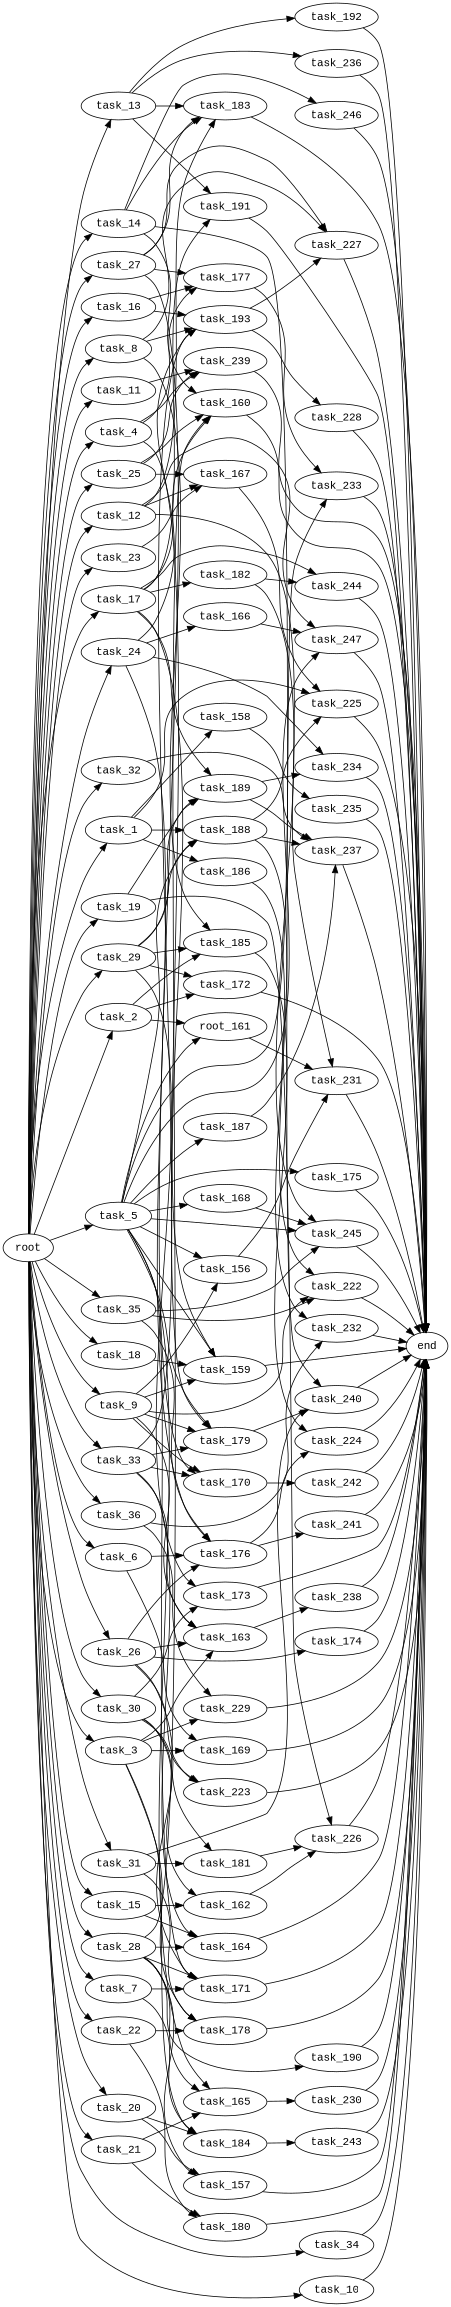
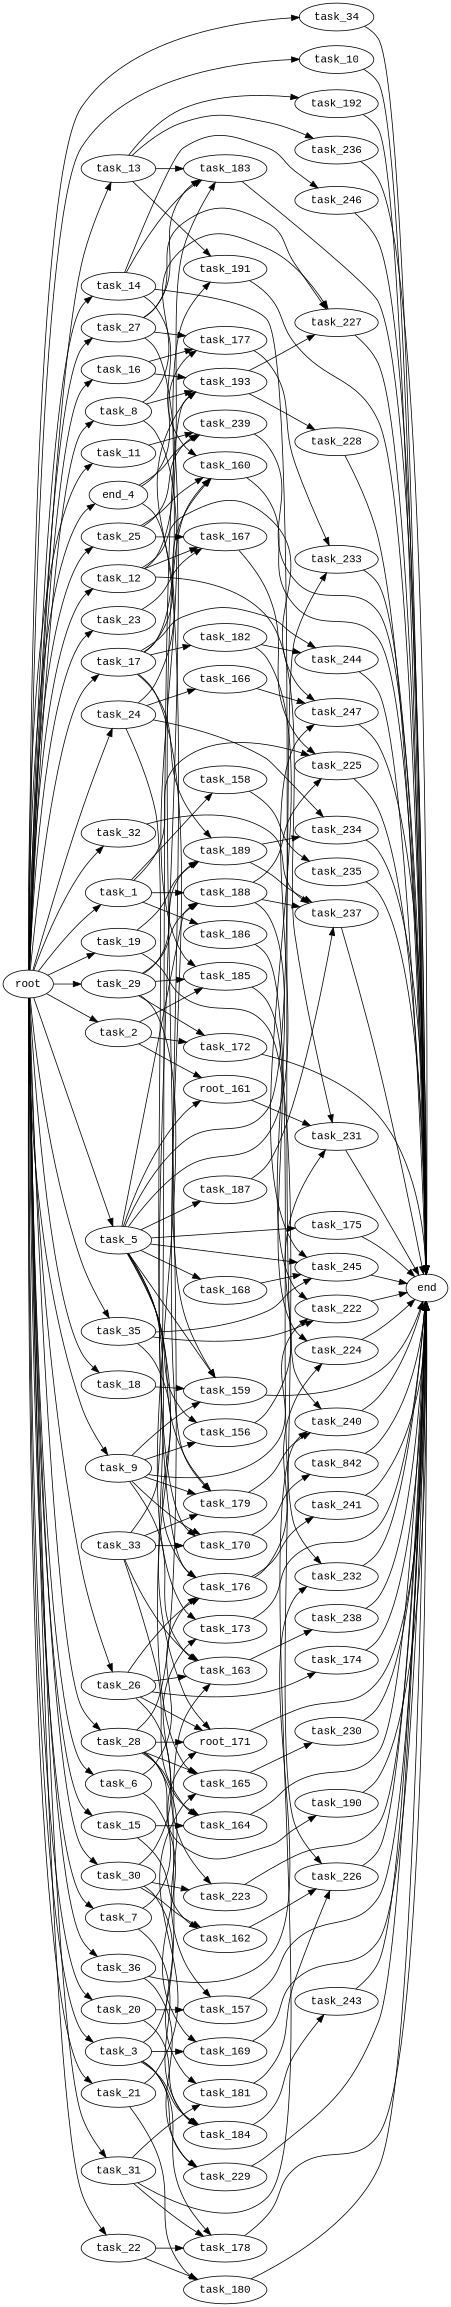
(118, 432) -> (118, 495)
(51, 1357) -> none
(337, 1483) -> (337, 1464)
(225, 1989) -> (225, 1742)
